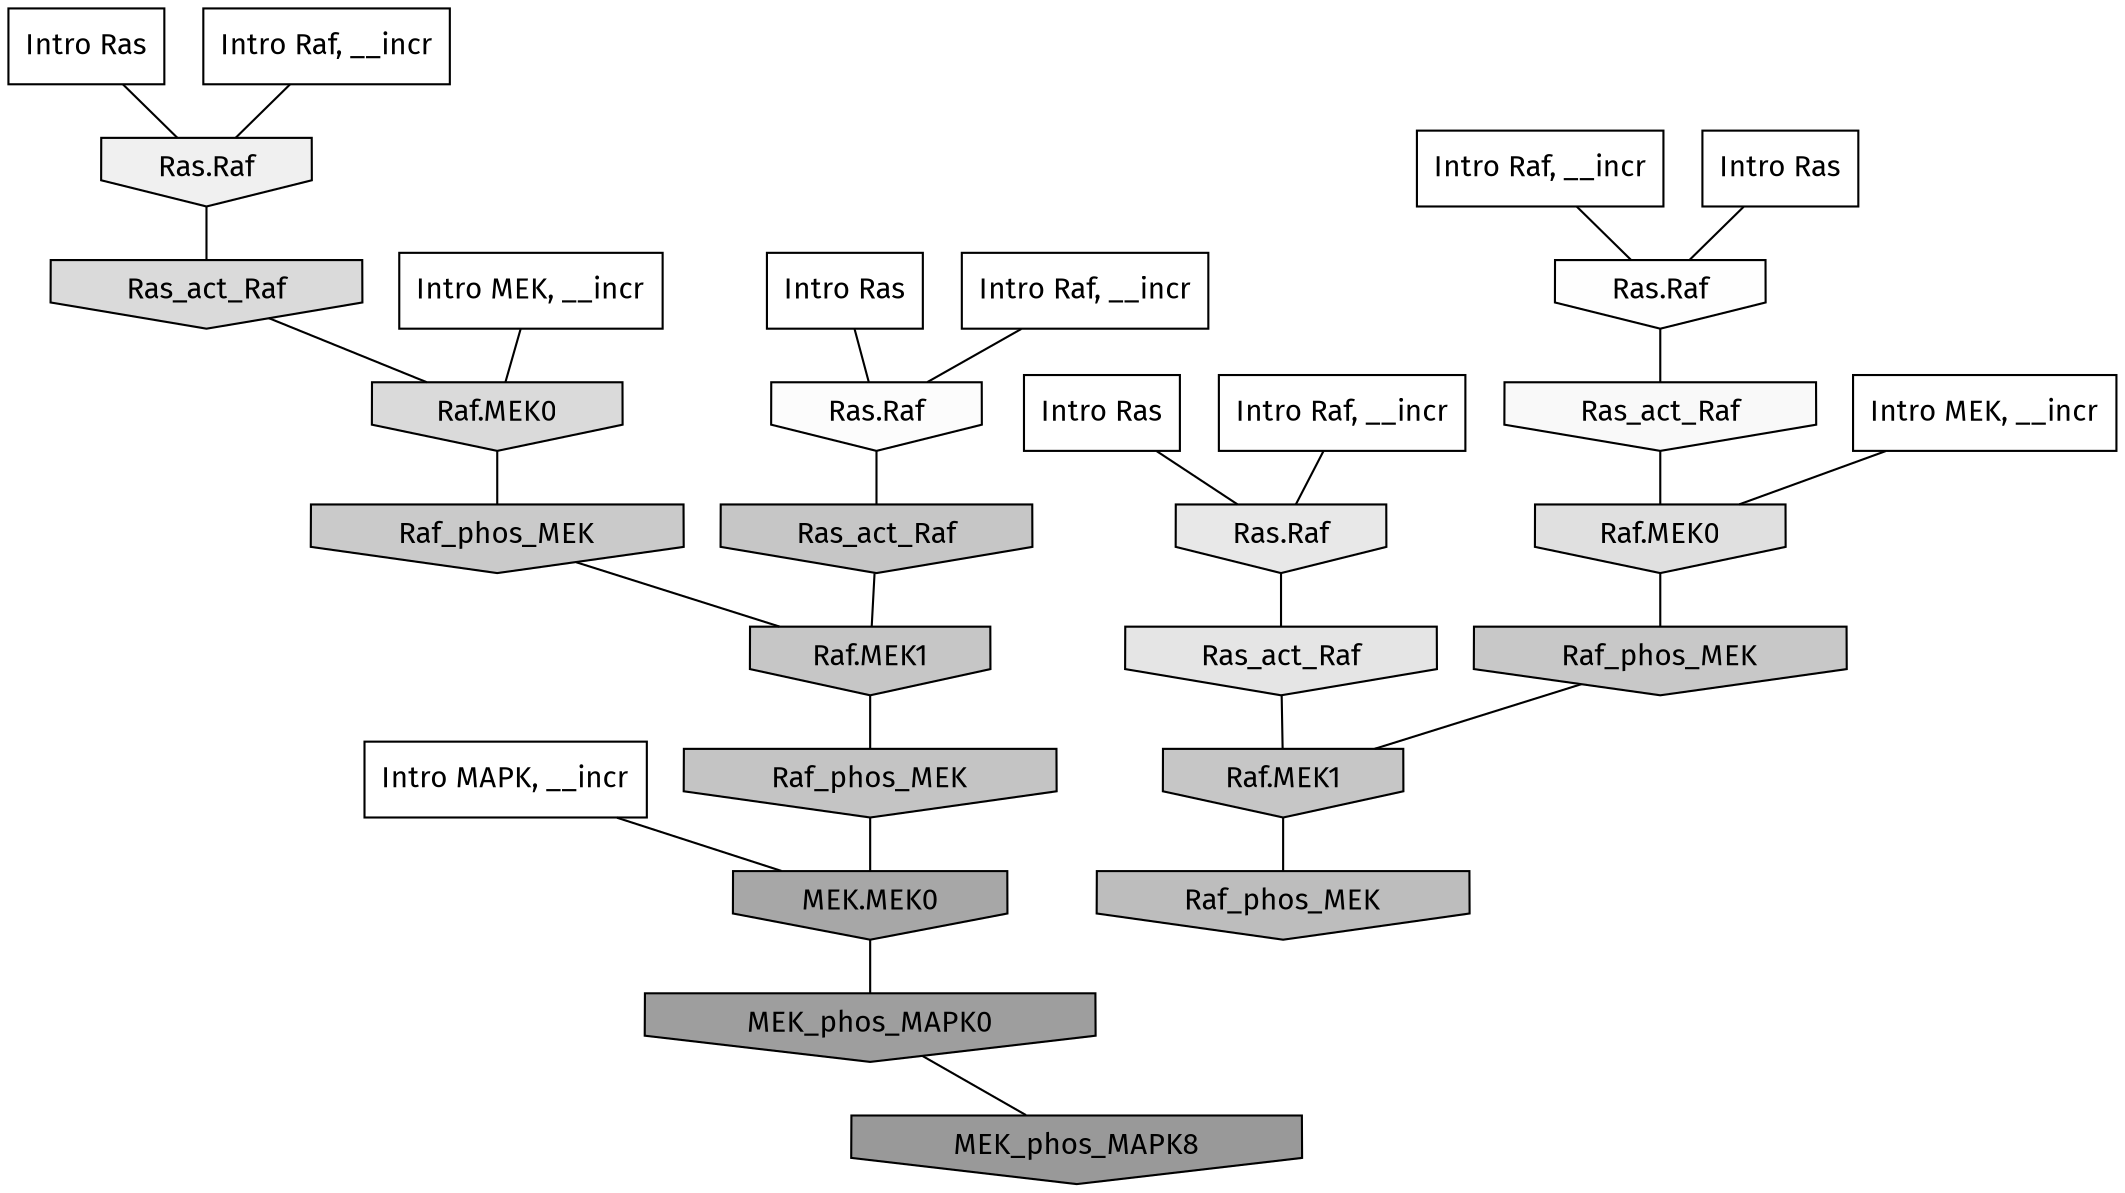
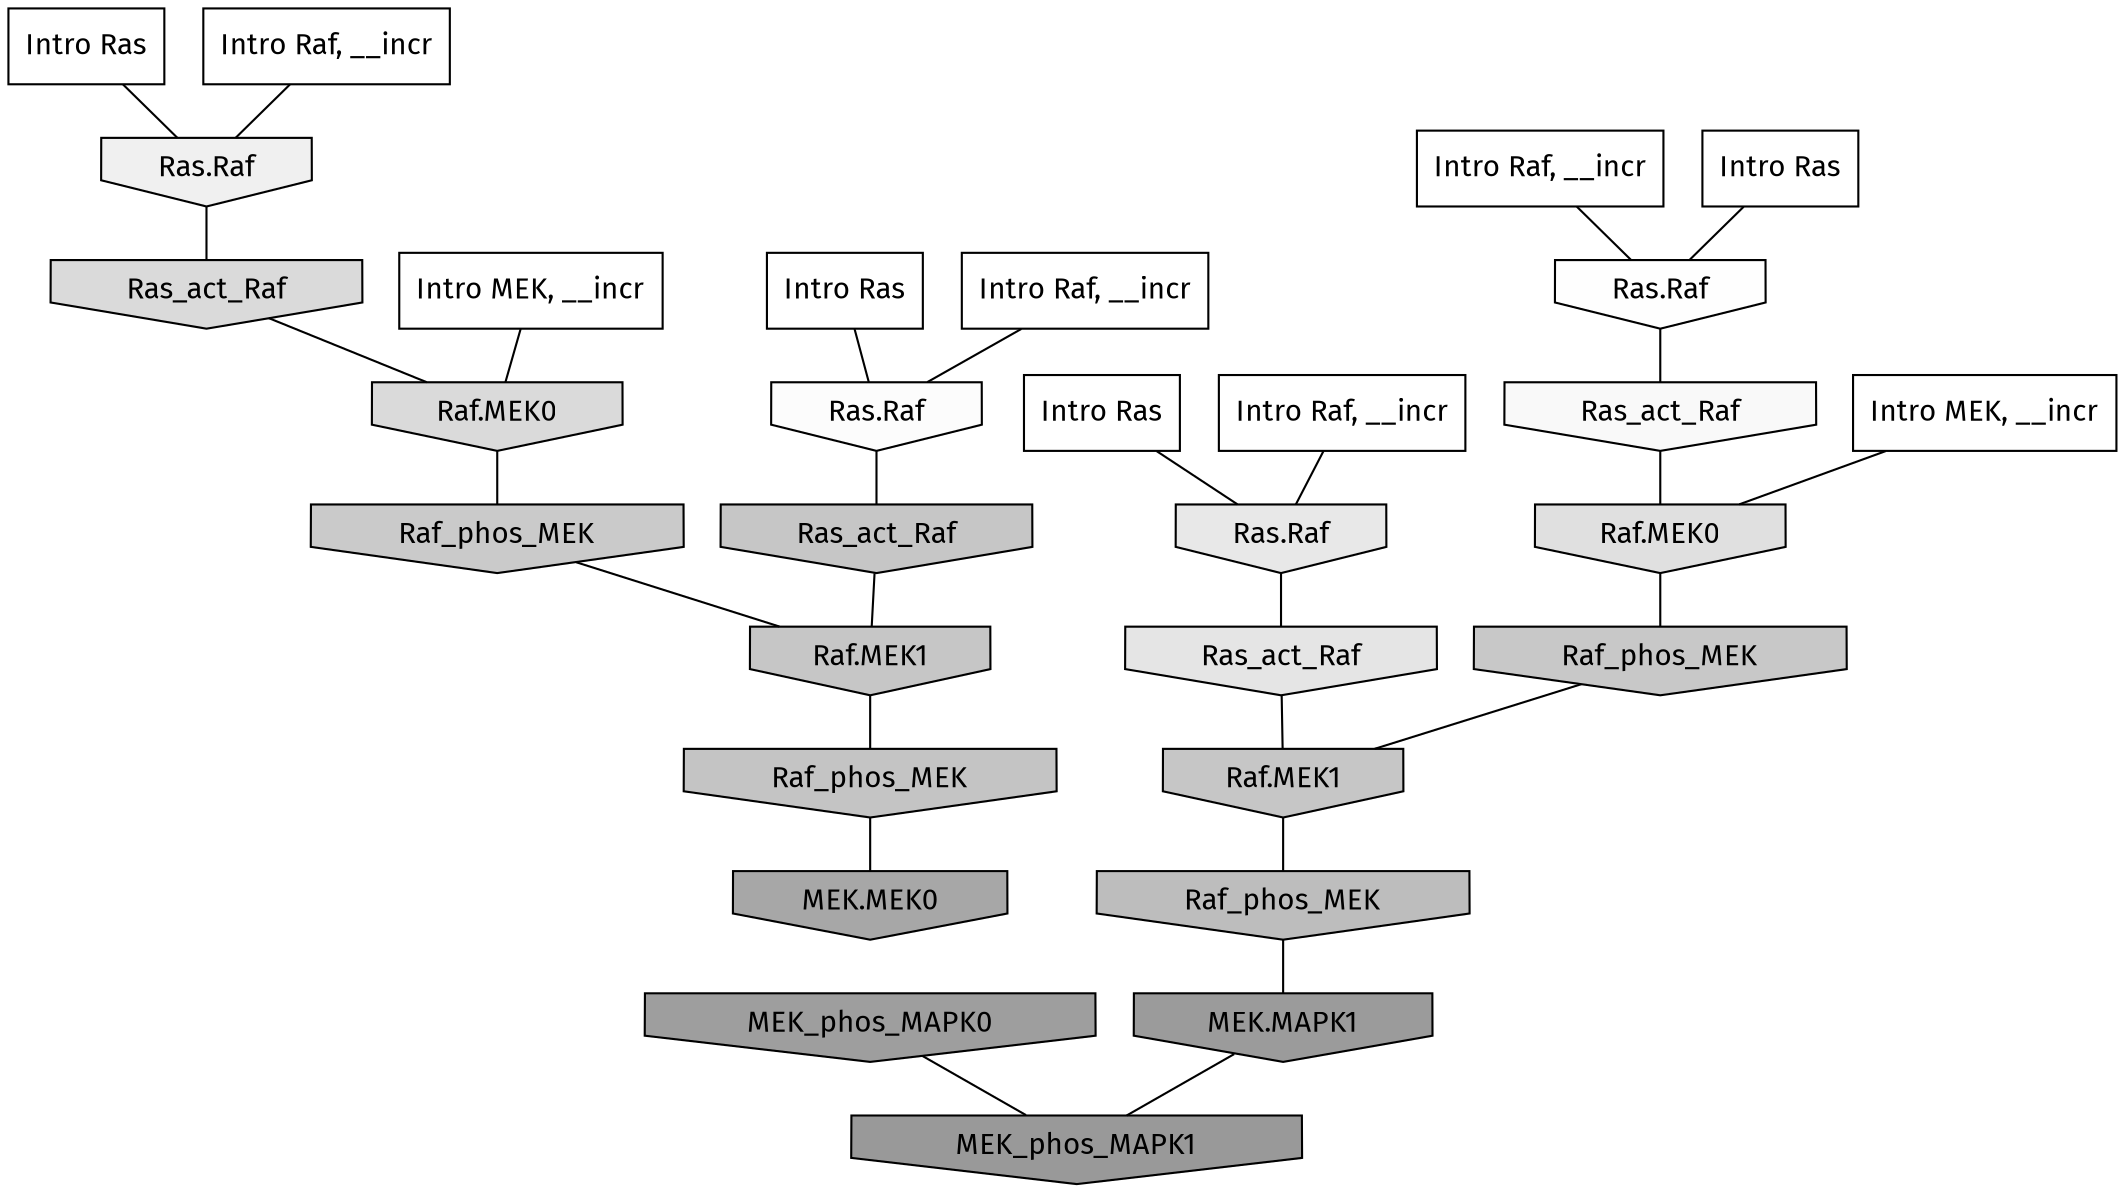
(506, 780) -> none
(870, 967) -> none
none -> (1283, 1024)
(1077, 1146) -> (1077, 1146)
